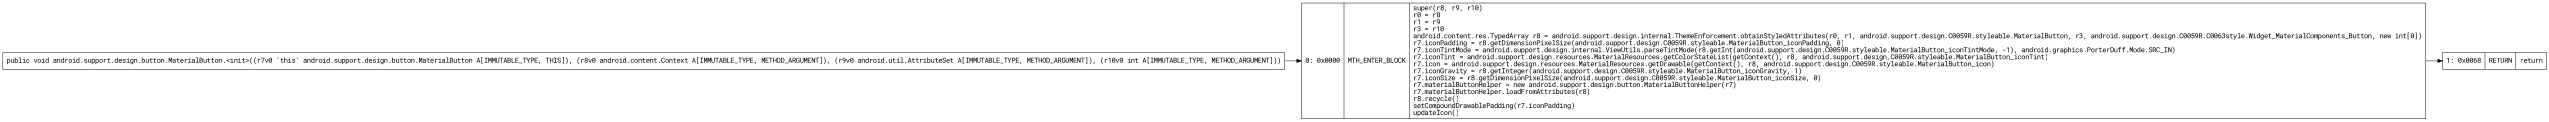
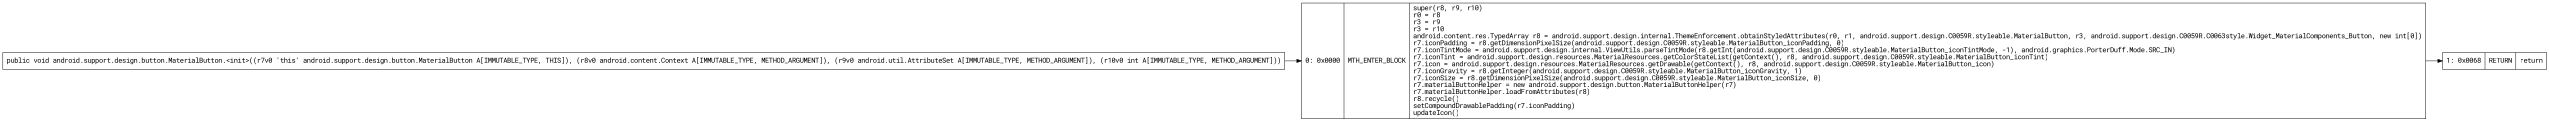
(1427, 22) -> (1427, 22)
